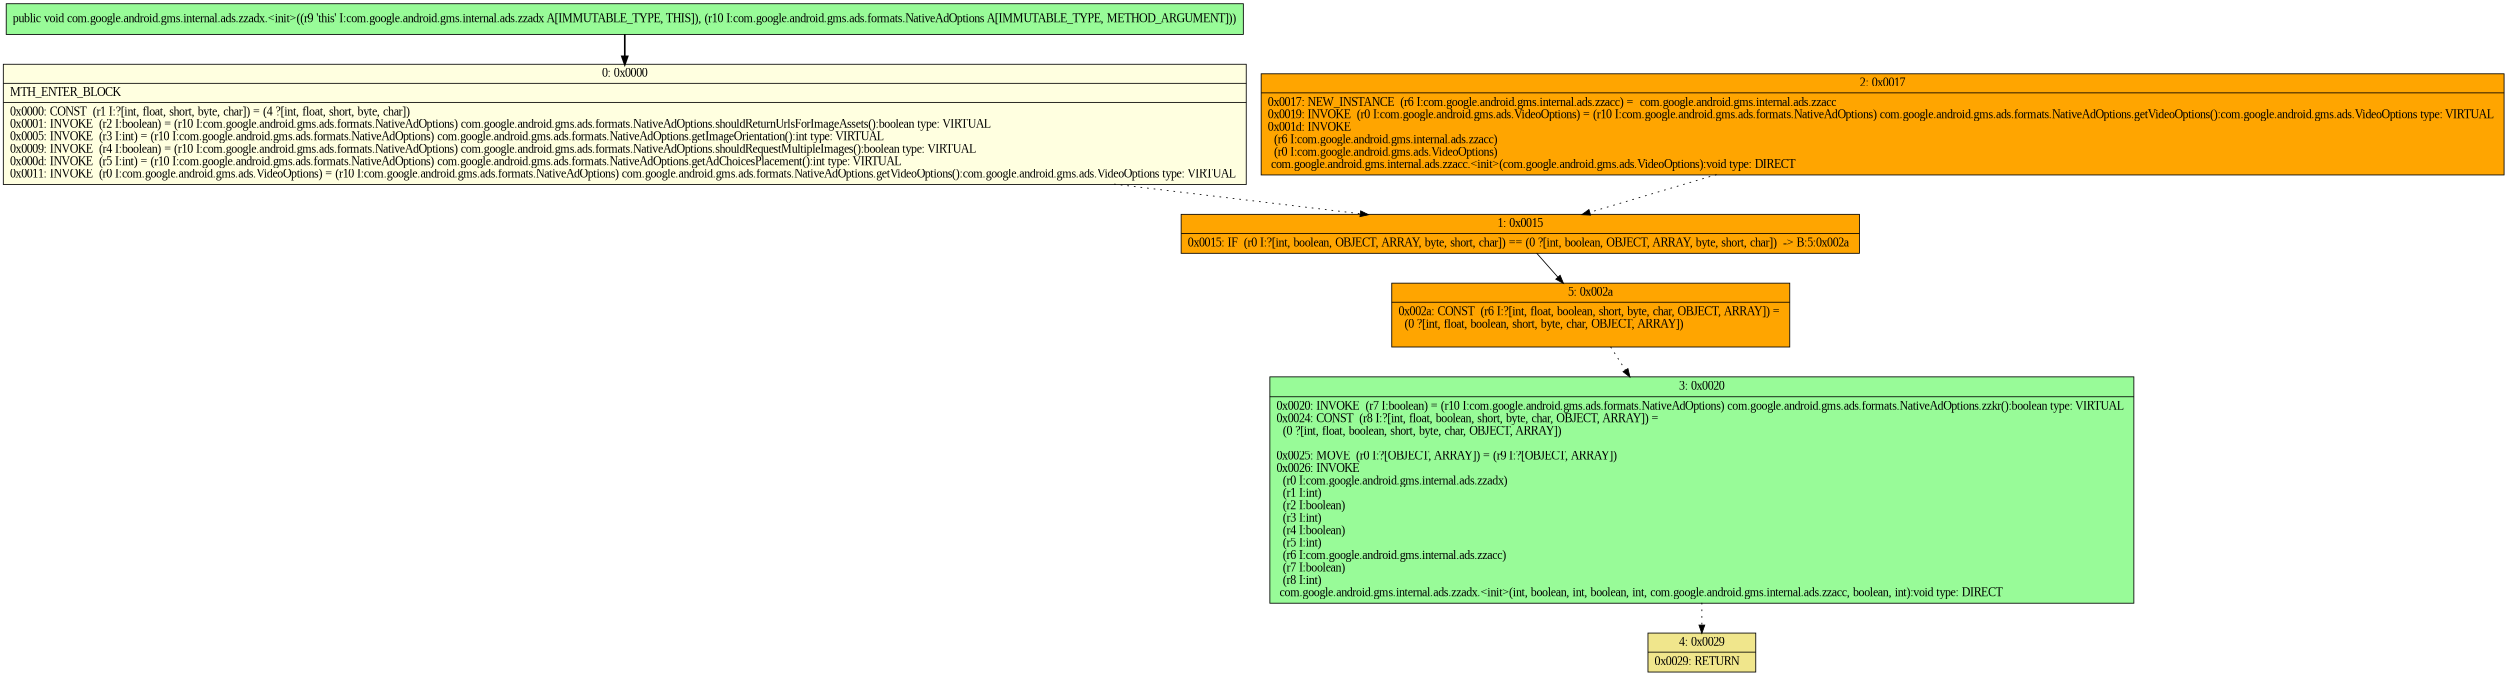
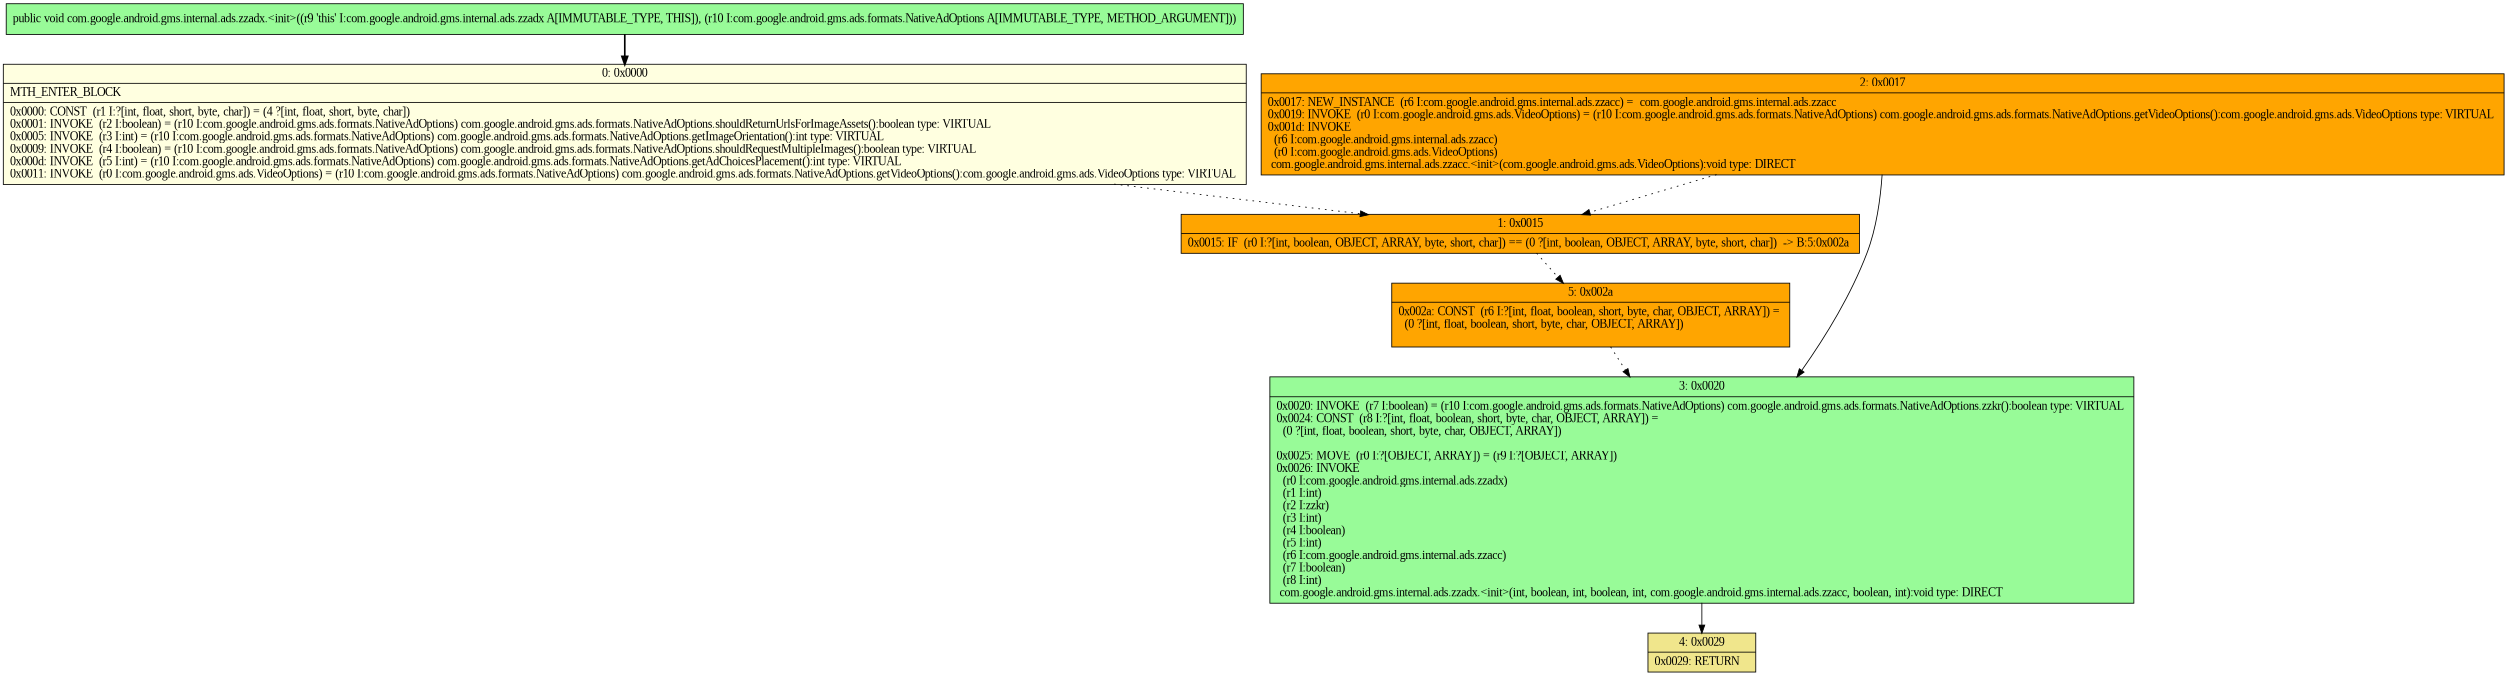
(1547, 265) -> (1547, 265)
none -> (1856, 278)
(1311, 506) -> (1303, 506)
(1702, 614) -> (1702, 614)
